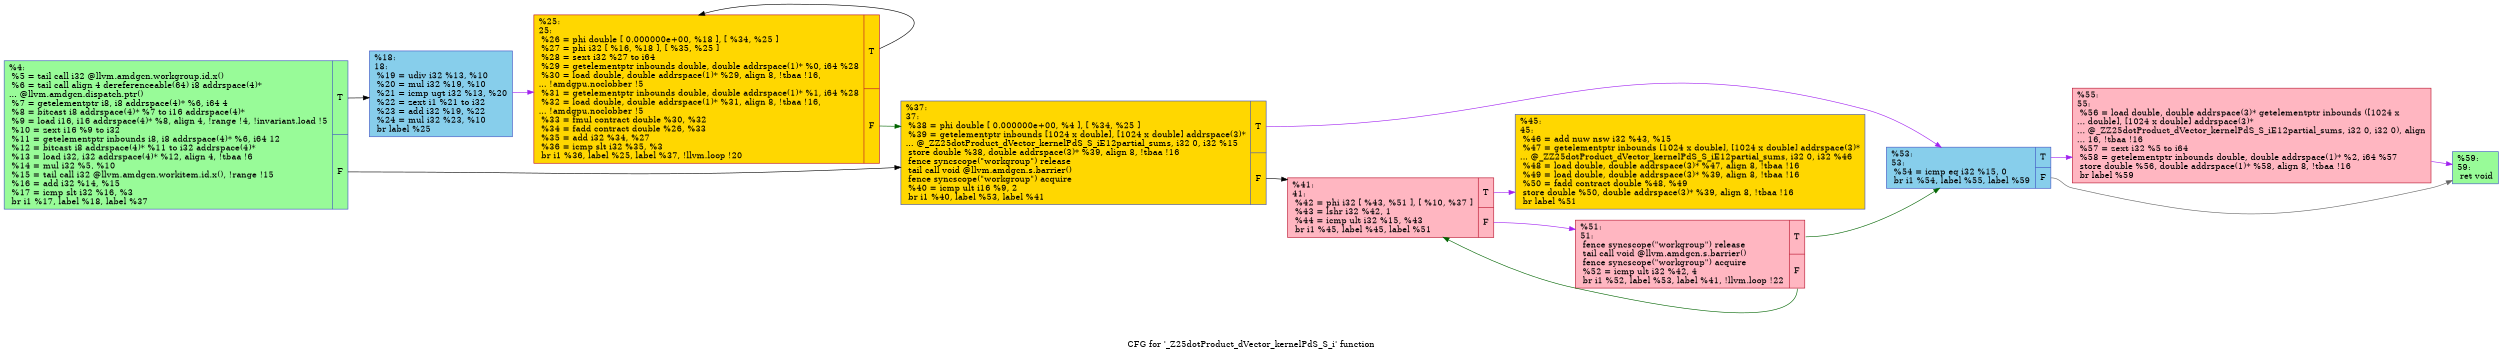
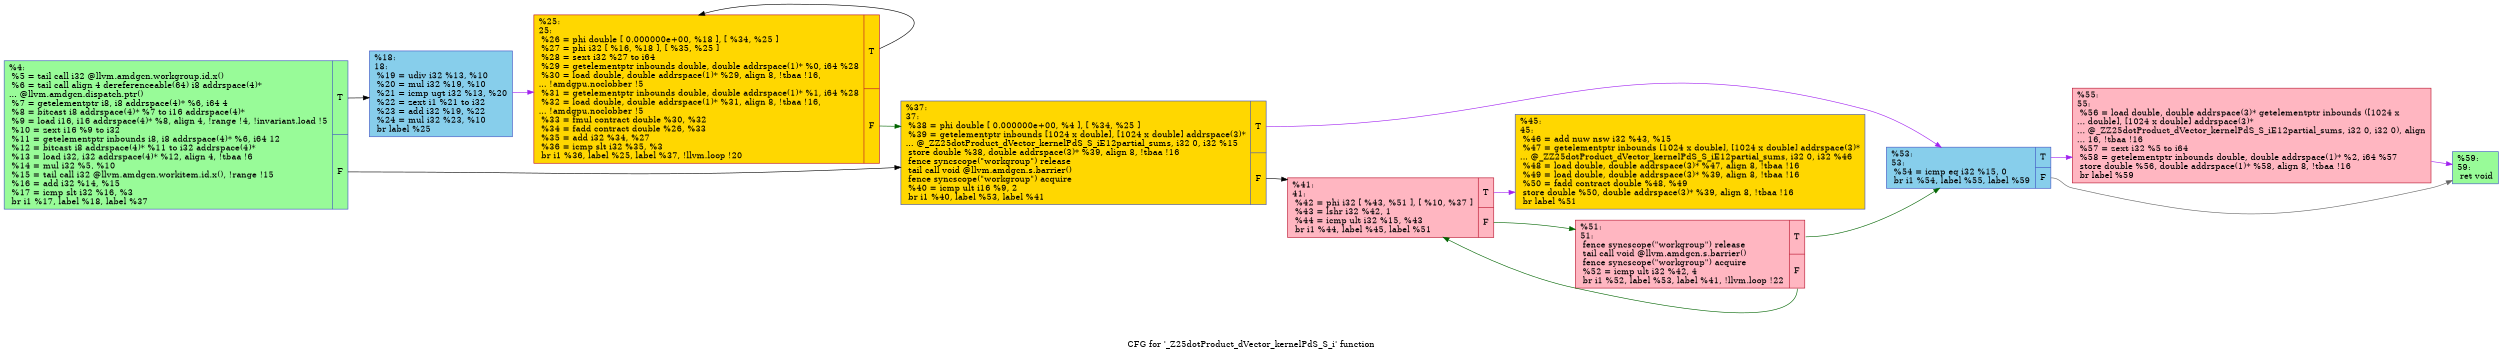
(1532, 224) -> (1532, 224)
(1362, 230) -> (1362, 230)
